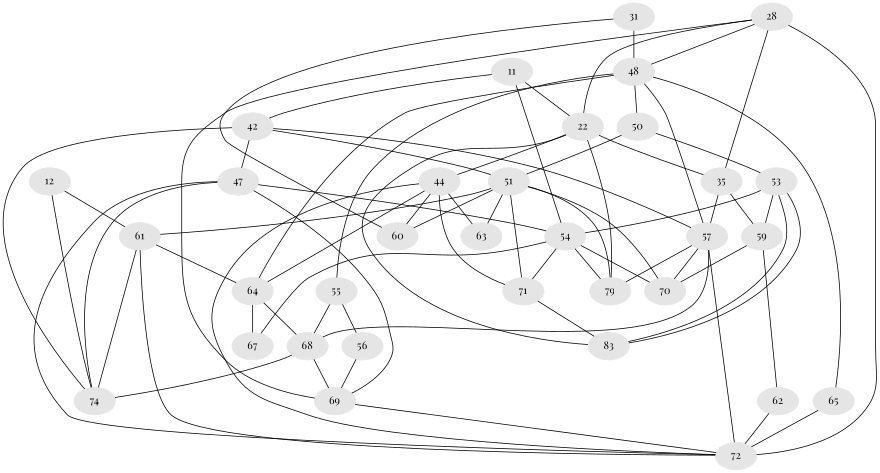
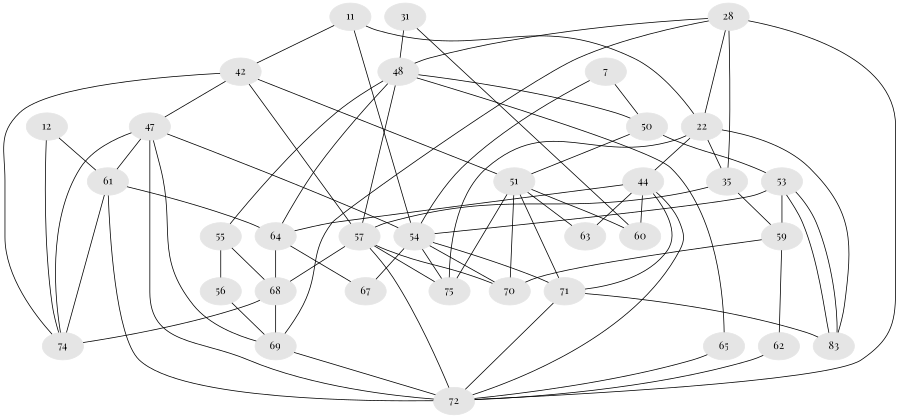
none -> (606, 72)
(327, 218) -> (129, 154)
(610, 291) -> (449, 291)
none -> (509, 346)
